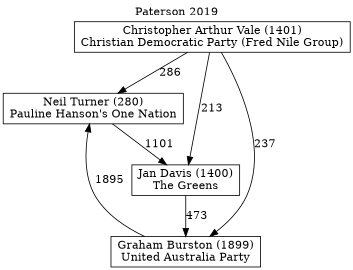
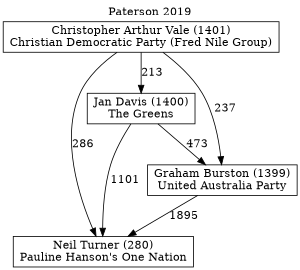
(136, 142) -> (108, 174)
(186, 252) -> (222, 180)
